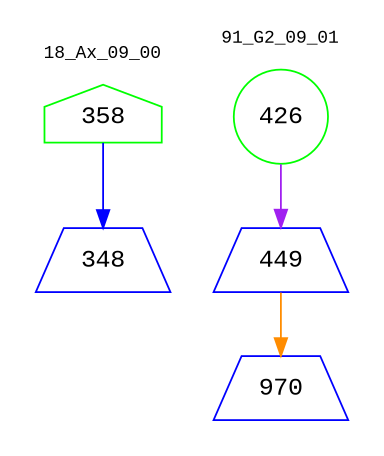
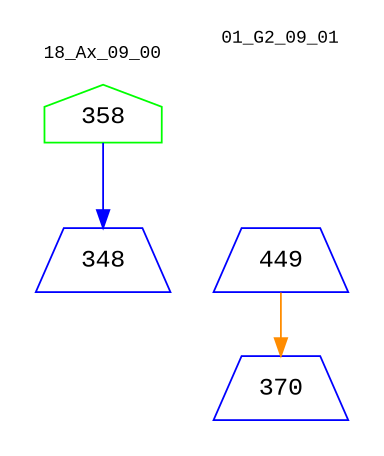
(281, 38) -> (281, 38)
(281, 117) -> none
(281, 388) -> (281, 388)
